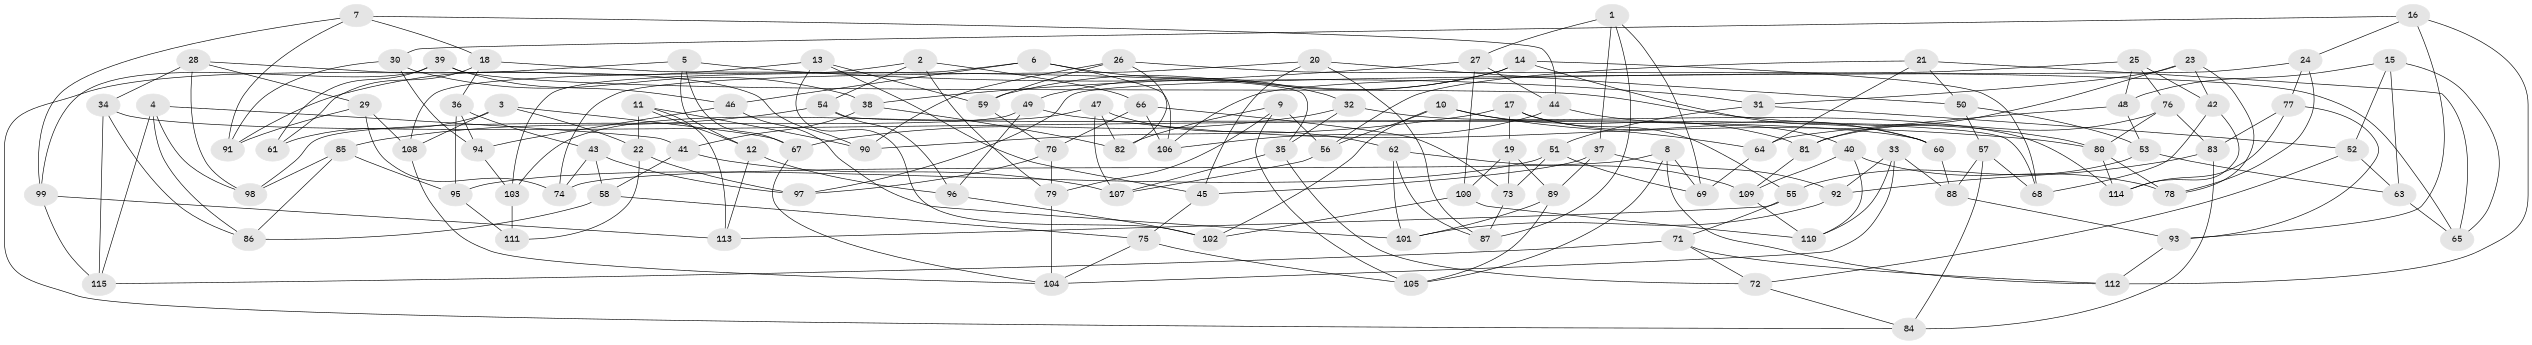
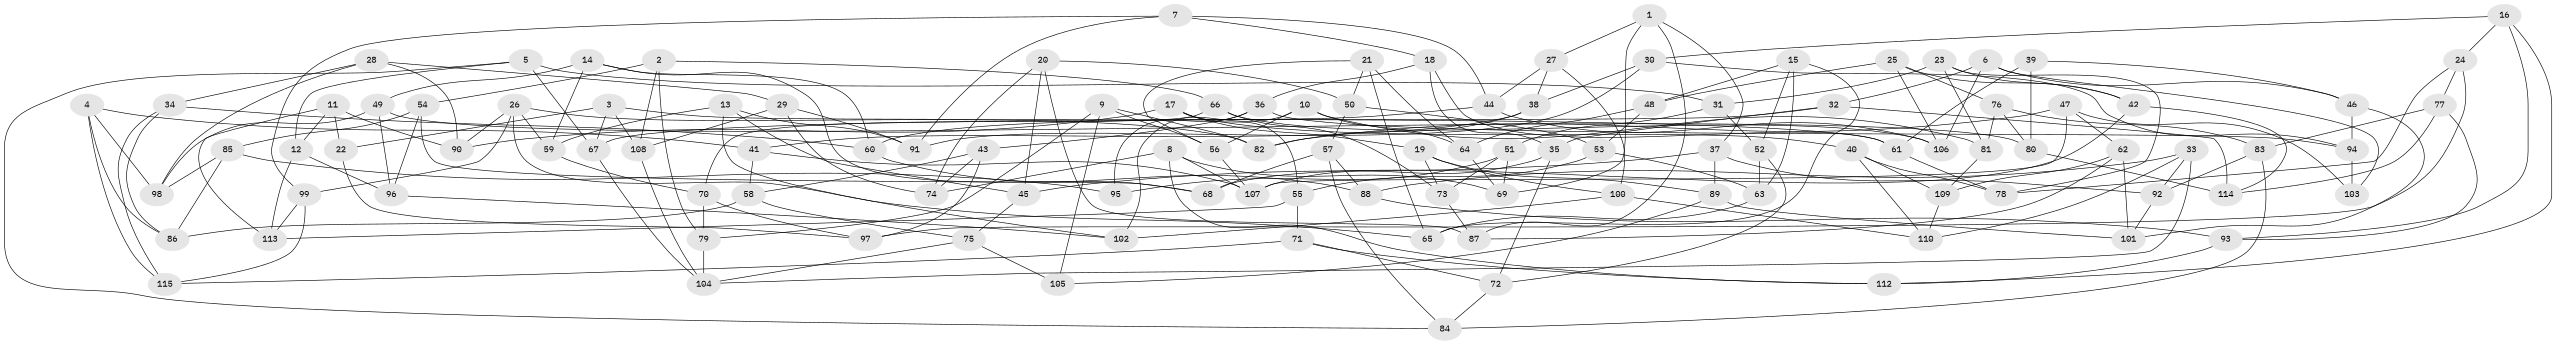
(180, 73) -> (433, 172)
(2140, 176) -> (1938, 169)
(512, 240) -> none
(1566, 243) -> (1208, 171)
